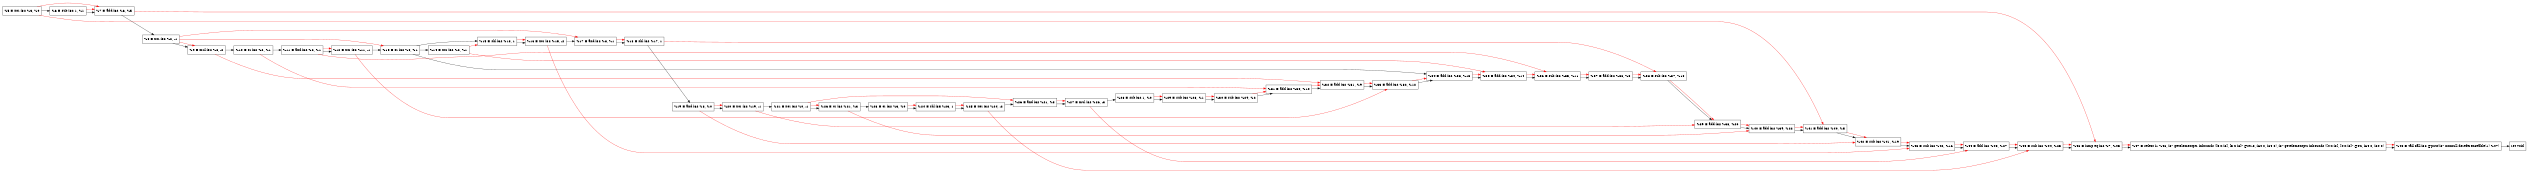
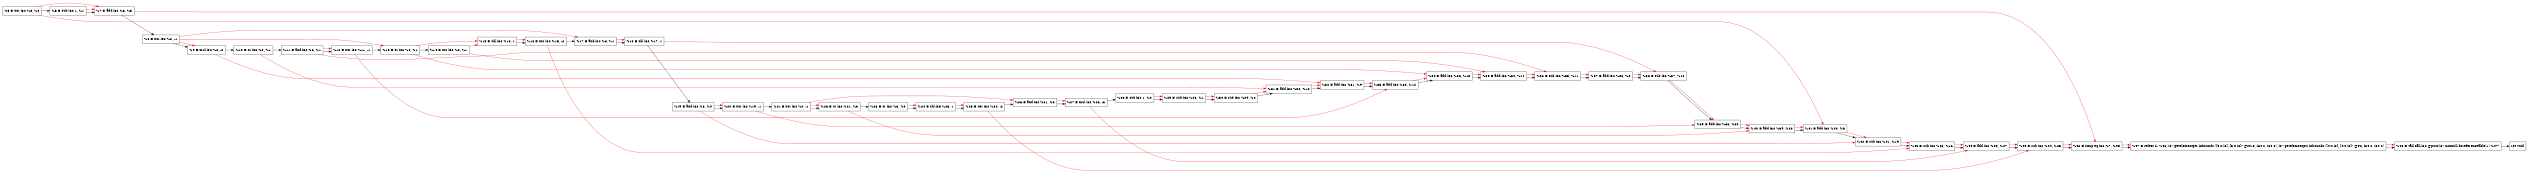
(446, 42) -> (446, 42)
(918, 70) -> (918, 70)
